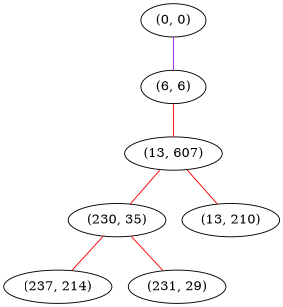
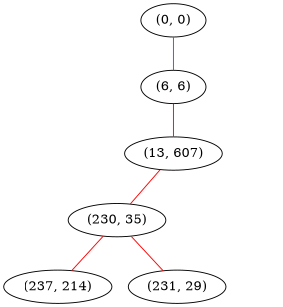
(231, 220) -> none
